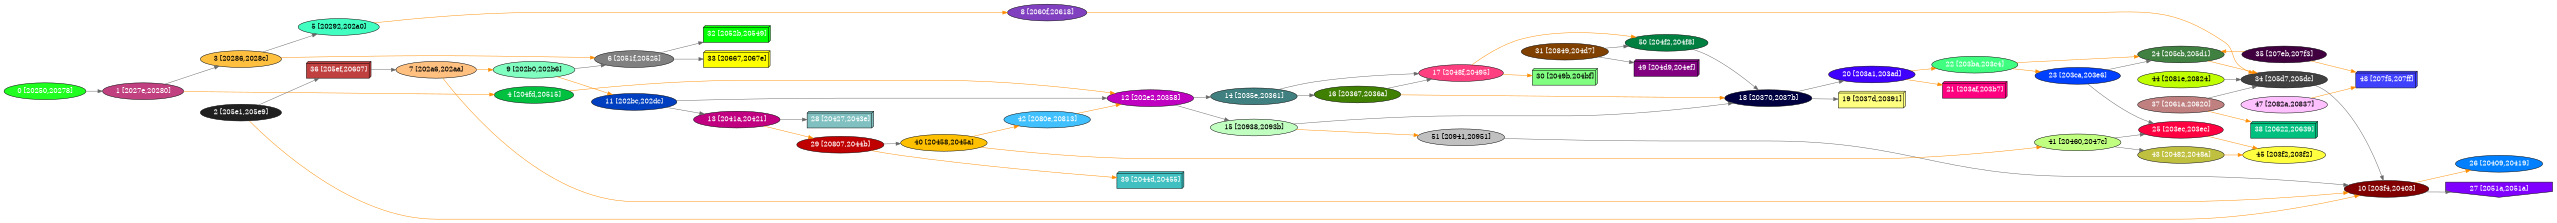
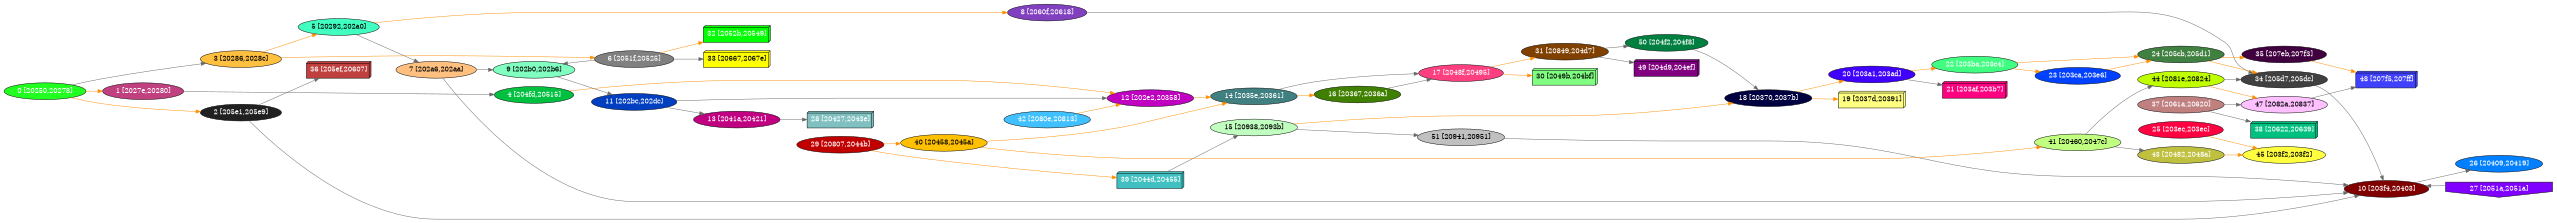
(1679, 13) -> (1679, 13)
(1548, 34) -> (1510, 63)
(288, 44) -> (288, 44)
(679, 48) -> (679, 48)
(2235, 51) -> (2231, 58)
(2127, 66) -> (2127, 66)
(588, 67) -> (581, 62)
(381, 70) -> (385, 47)
(482, 70) -> (482, 70)
(190, 76) -> (136, 73)
(1922, 82) -> (1922, 82)
(583, 85) -> (583, 85)
(1818, 87) -> (1818, 87)
(92, 91) -> (92, 91)
none -> (2230, 92)
(337, 93) -> (337, 93)
(2230, 93) -> (2230, 105)
(2333, 93) -> (2333, 93)
(1303, 95) -> (1303, 95)
(1560, 96) -> none
(1200, 97) -> (1200, 97)
(1823, 99) -> (1823, 99)
(2117, 105) -> none
none -> (133, 107)
(1200, 112) -> (1201, 155)
(1511, 116) -> (1511, 116)
(2227, 116) -> (2227, 116)
(786, 132) -> none
(993, 132) -> (1106, 130)
(1355, 132) -> (1355, 132)
(2127, 136) -> (2115, 108)
(890, 144) -> (890, 144)
(2440, 177) -> (2440, 177)
(2436, 192) -> (2438, 186)
(1372, 201) -> (1372, 201)
(1288, 219) -> (1288, 219)
